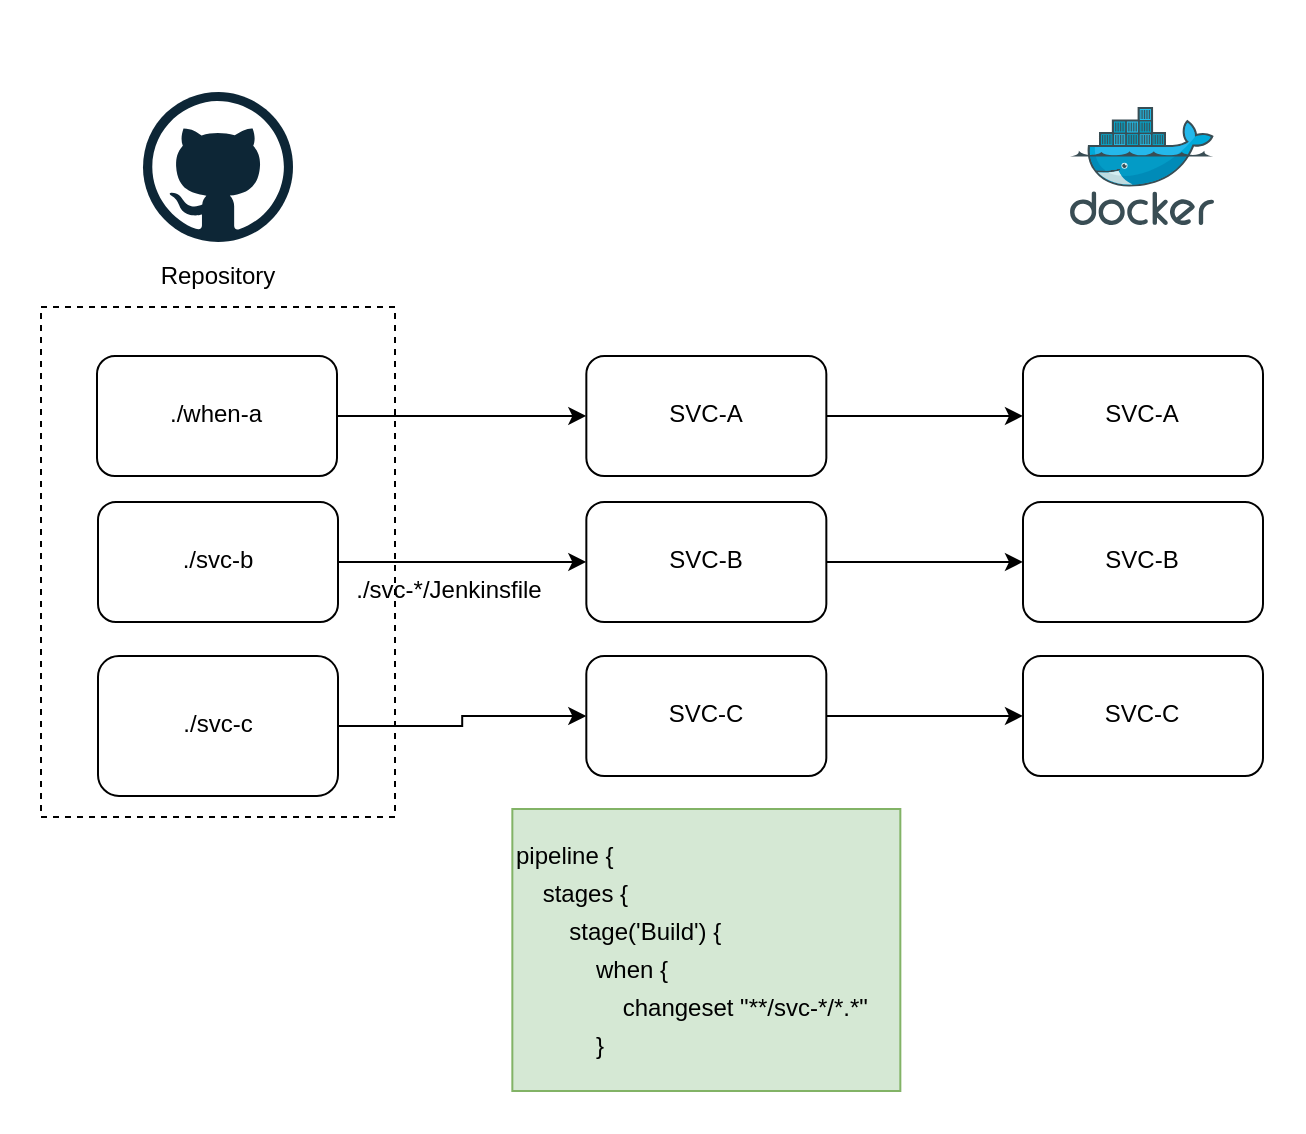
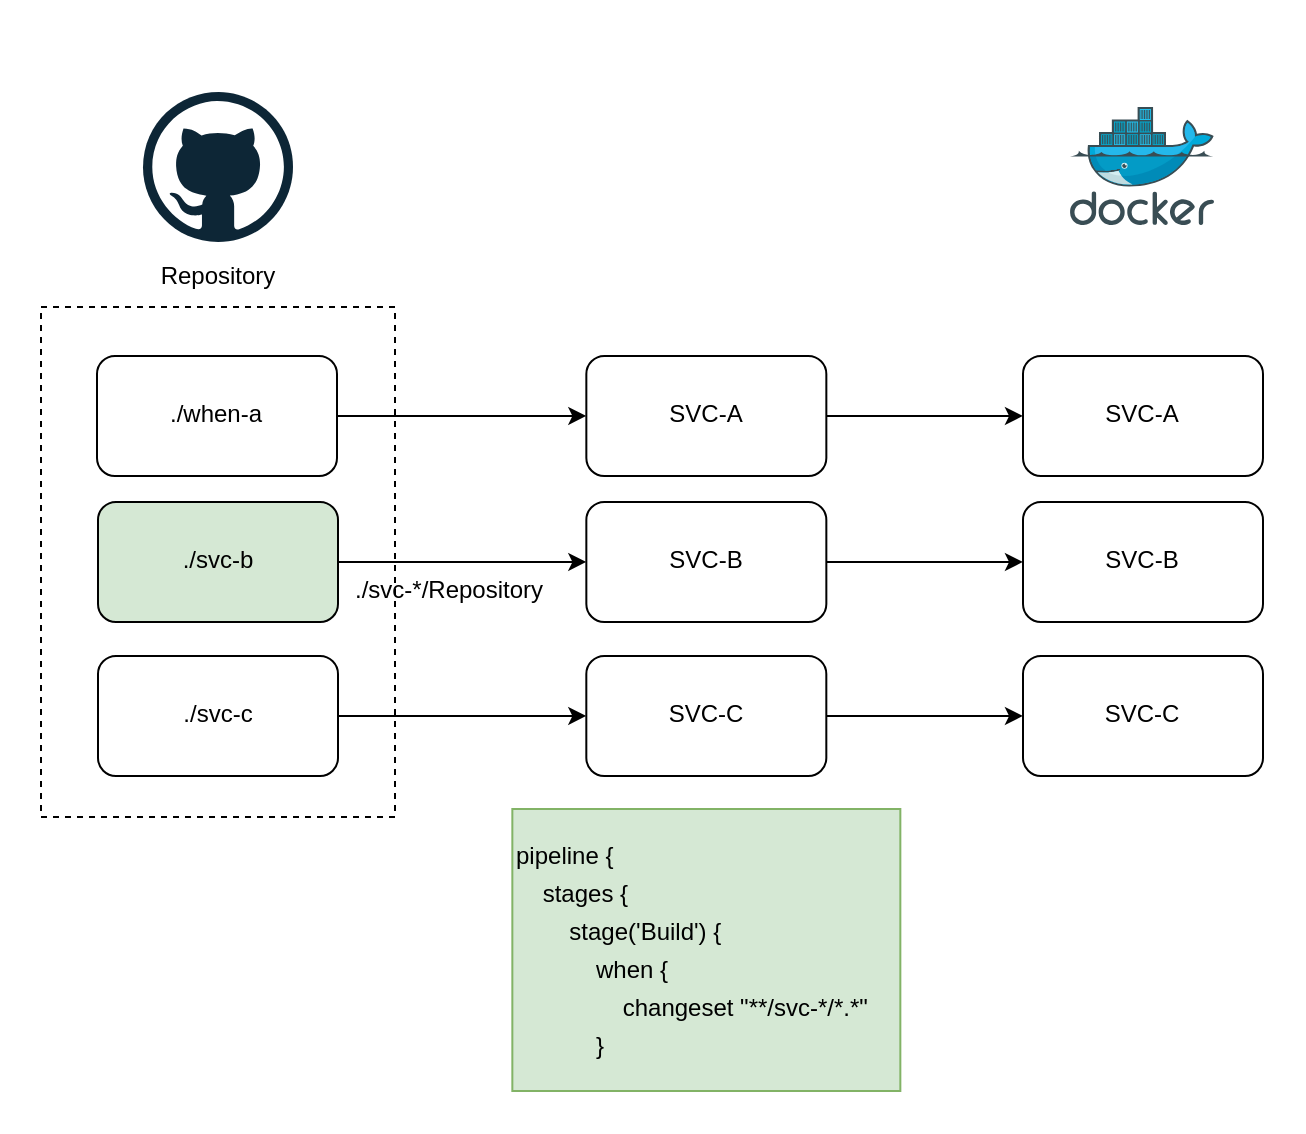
(218, 562) -> (218, 562)
(450, 591) -> (450, 591)
(218, 726) -> (218, 716)
